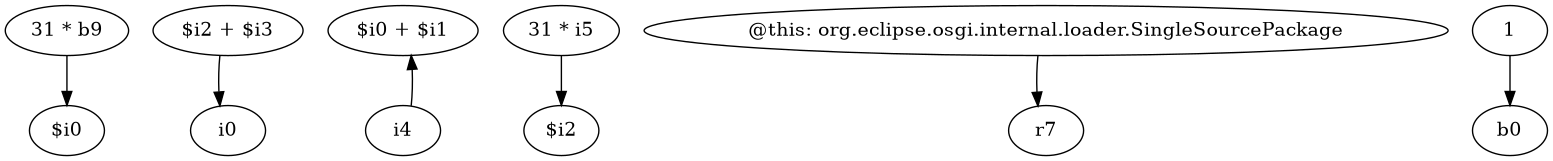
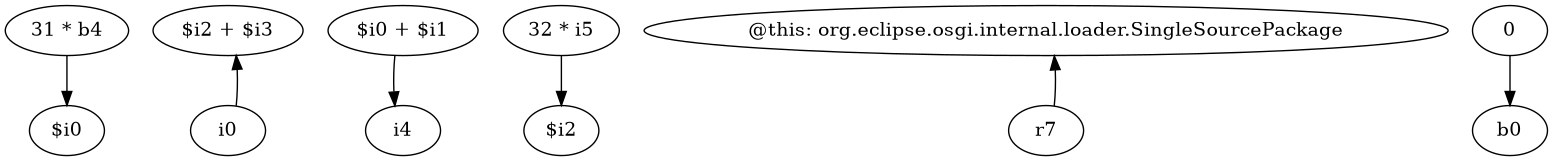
(67, 31) -> (67, 31)
(561, 31) -> (561, 31)
(1510, 31) -> (1510, 31)
(219, 74) -> (237, 88)
(1037, 74) -> (1055, 88)
(412, 88) -> (394, 74)
